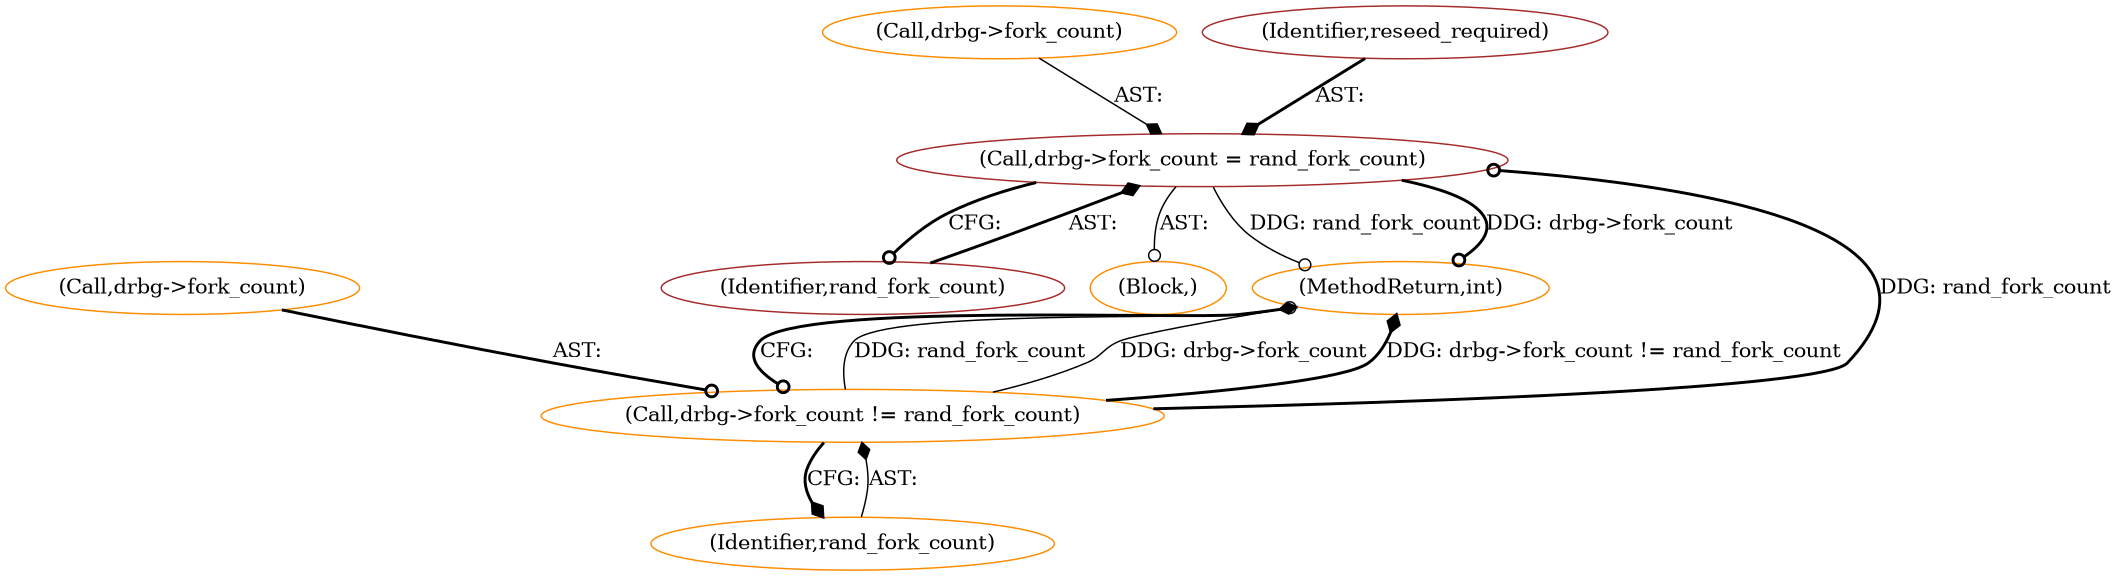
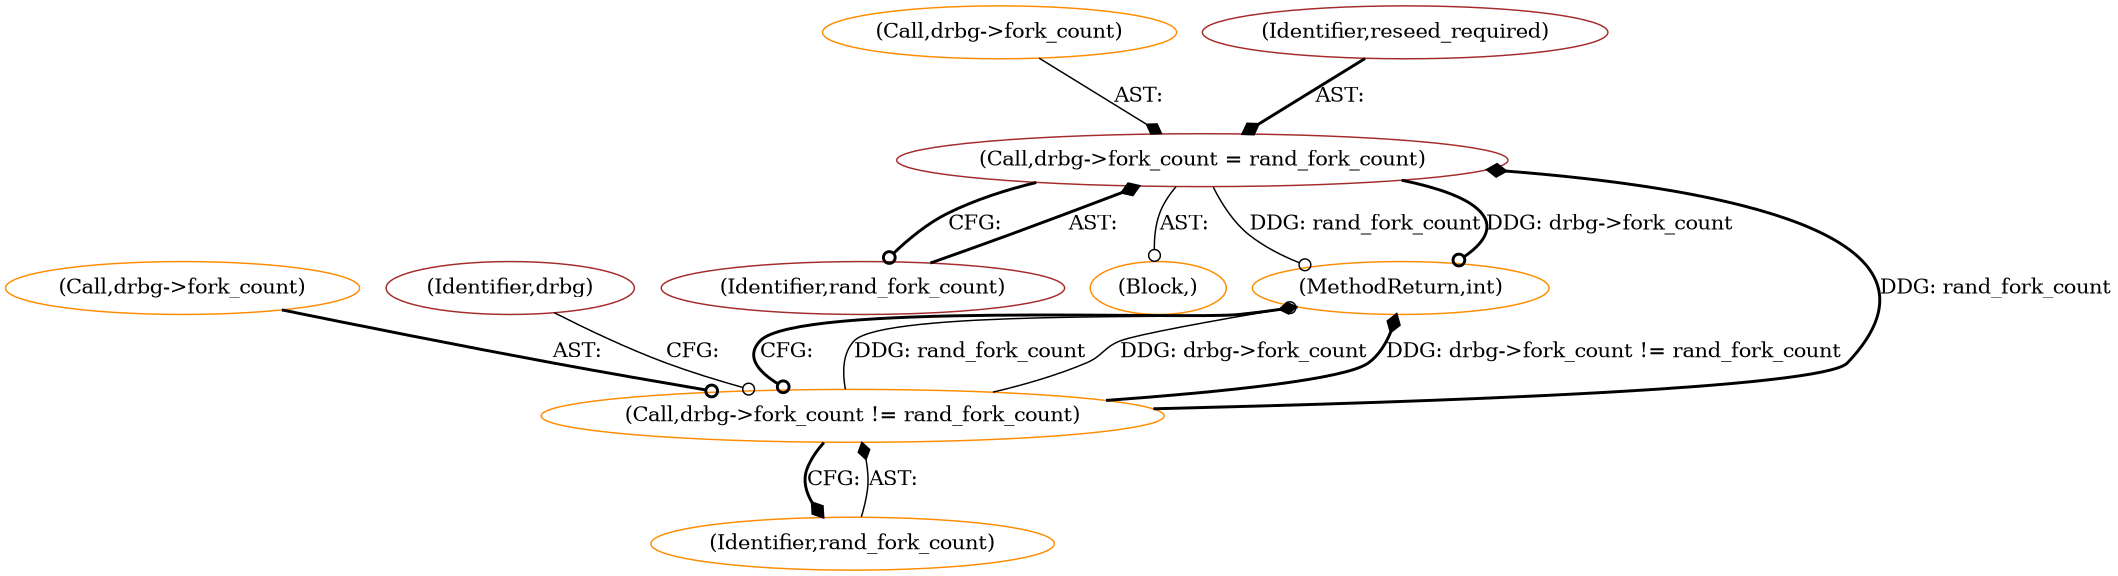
none -> (510, 288)
(1748, 382) -> (1748, 382)
